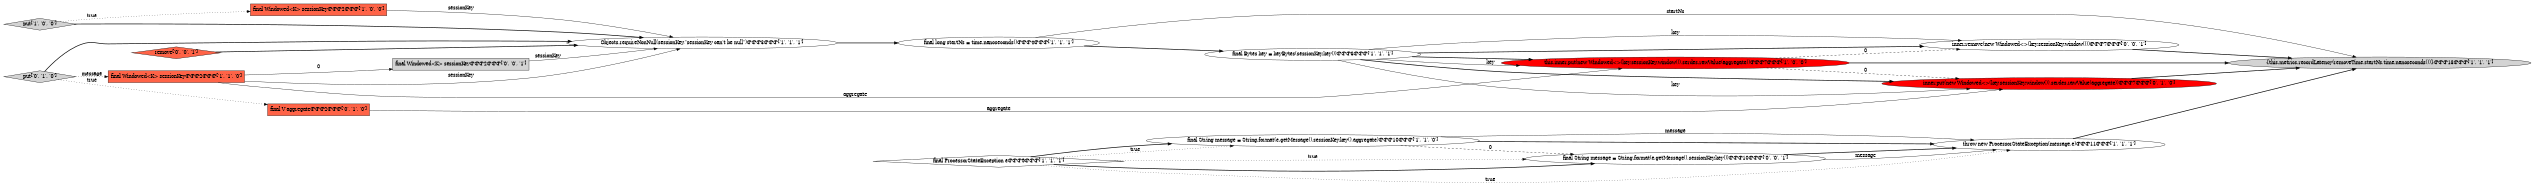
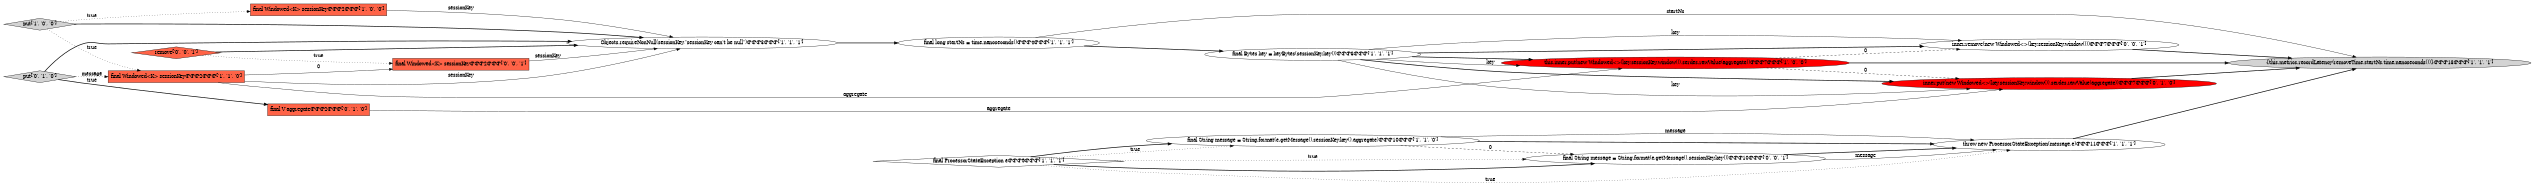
none -> (90, 54)
none -> (296, 61)
(461, 64) -> (461, 64)
(161, 93) -> (161, 93)
